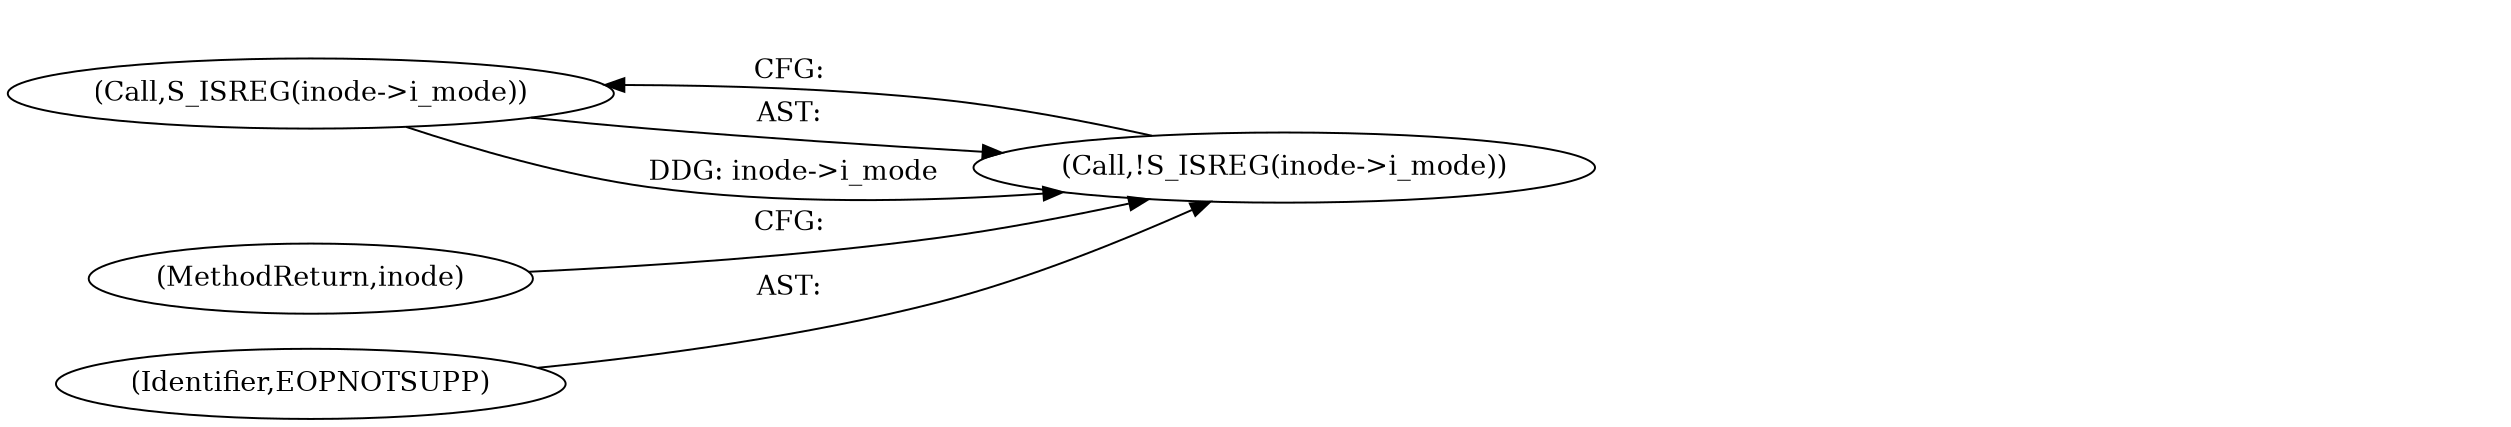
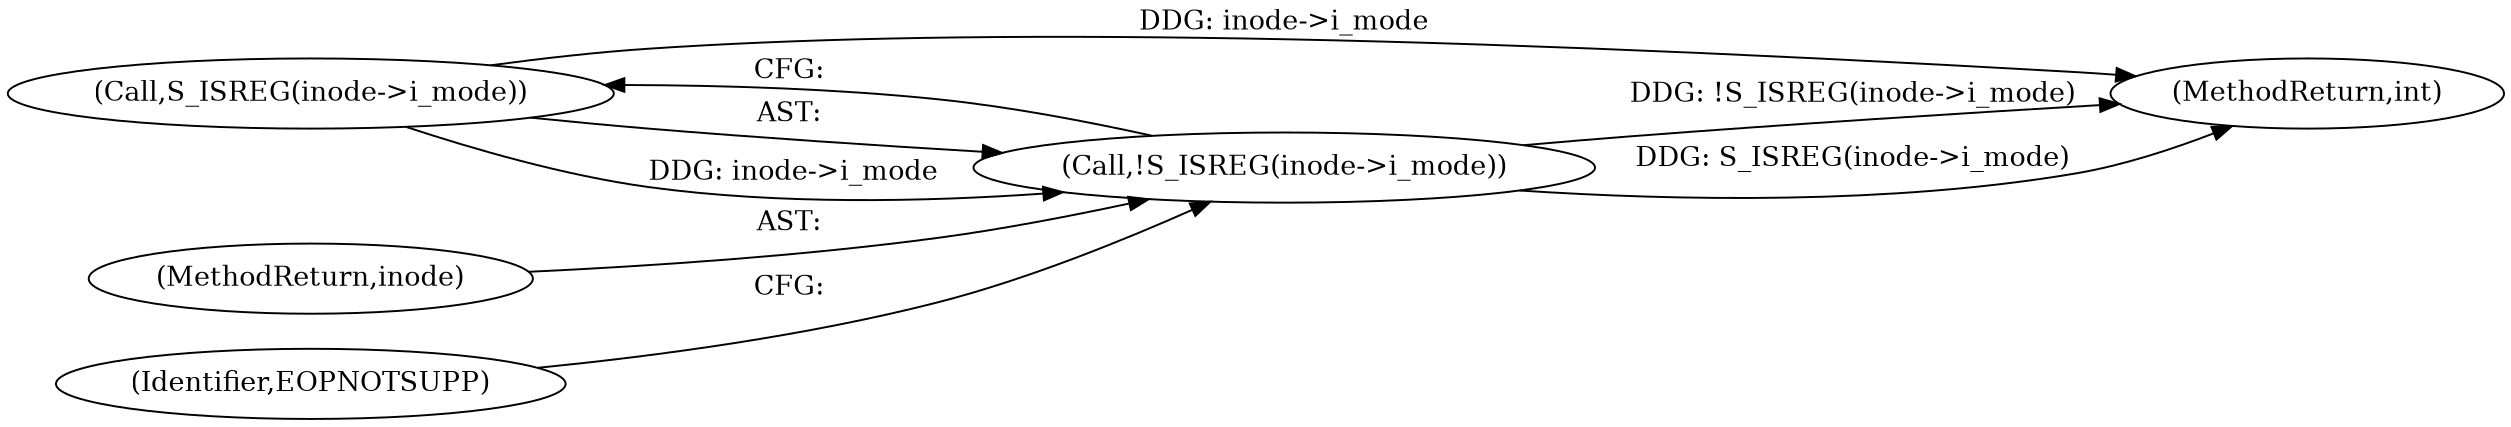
none -> (2307, 94)
(794, 223) -> (794, 223)
(794, 287) -> (794, 287)
